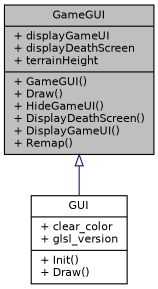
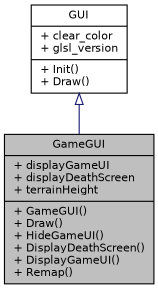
(79, 181) -> (79, 119)
